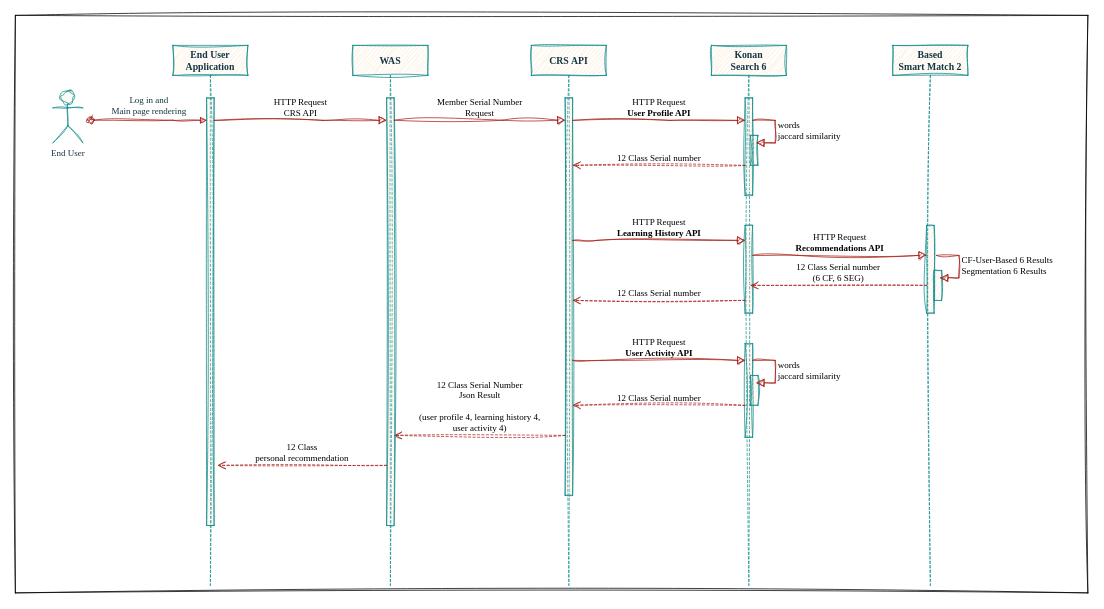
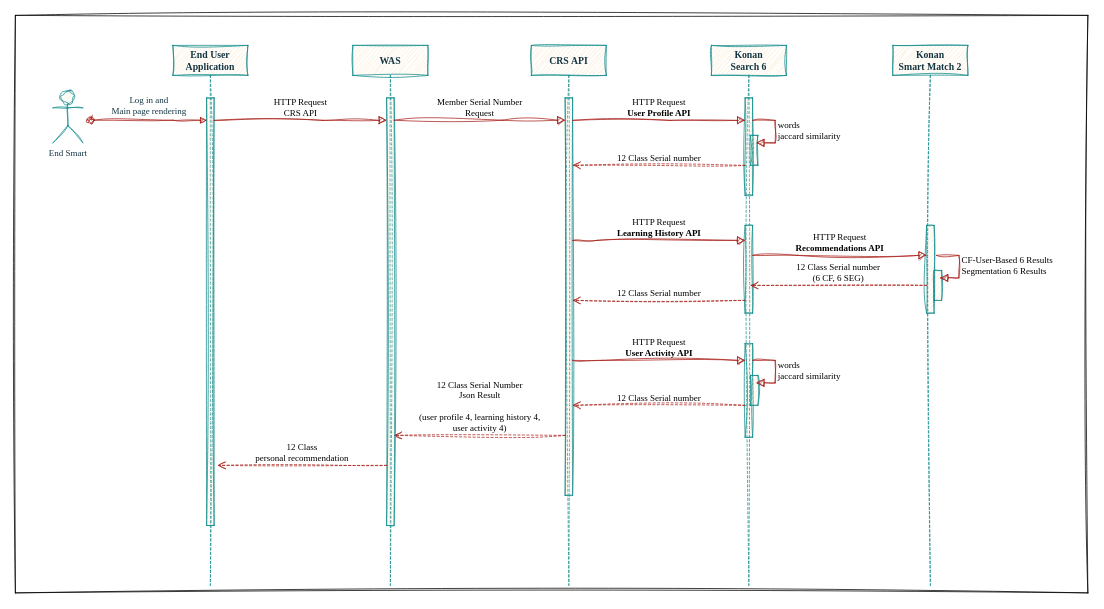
(930, 60) -> (930, 60)
(68, 154) -> (68, 154)
